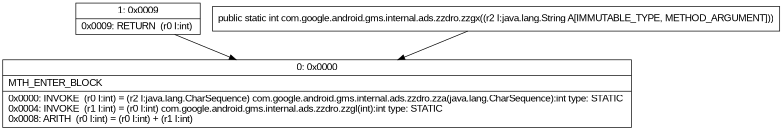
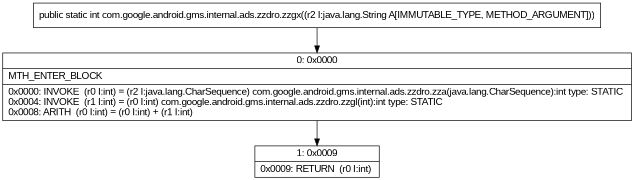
(202, 46) -> (317, 130)
